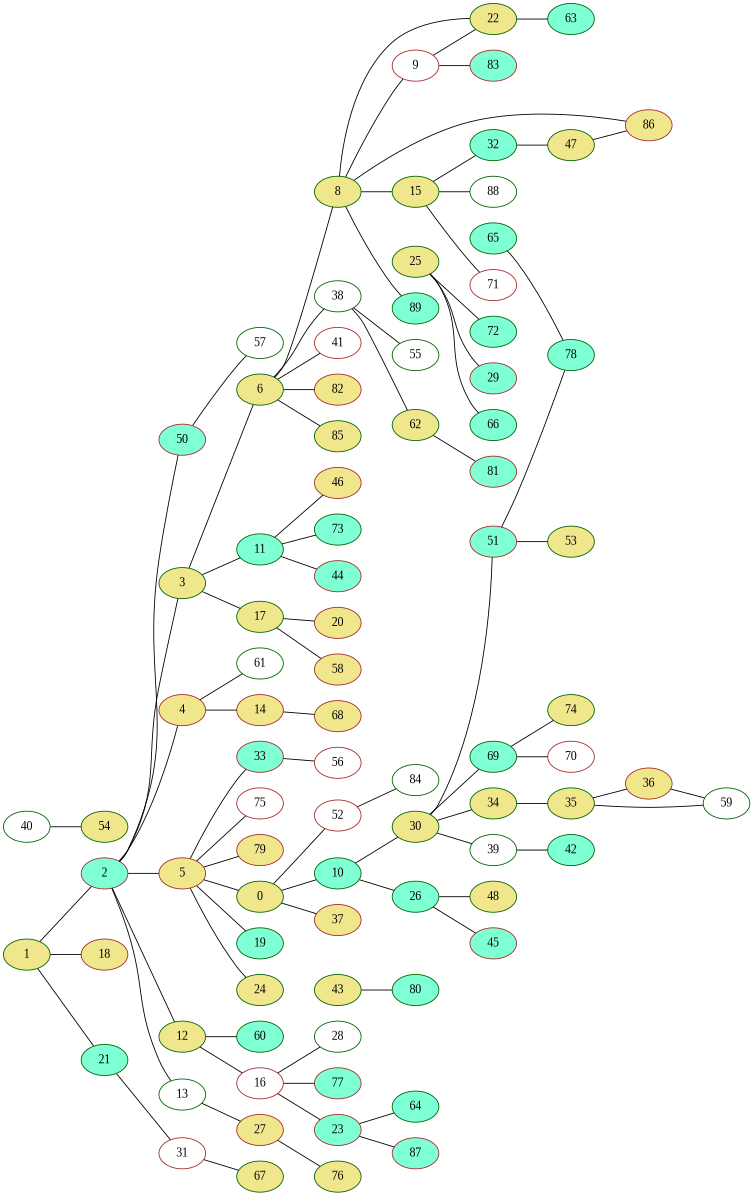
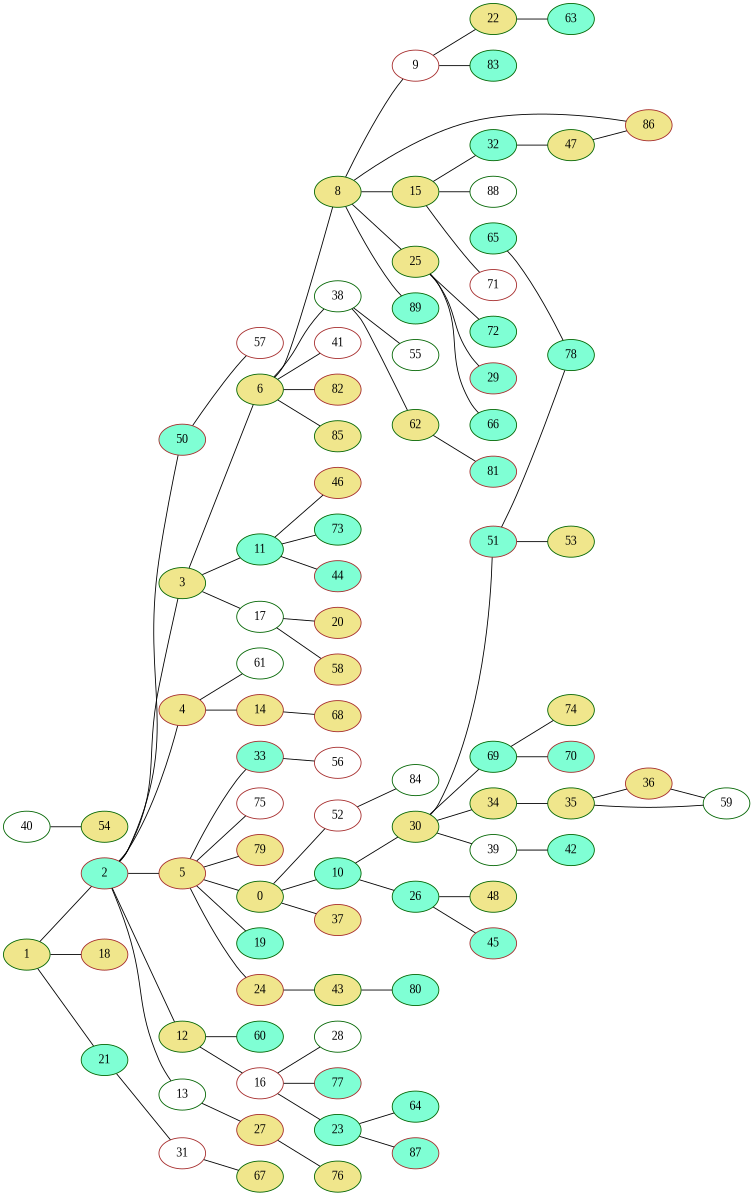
(493, 66) -> (493, 66)
(372, 67) -> (377, 227)
(260, 343) -> (260, 343)
(260, 617) -> (260, 617)
(571, 757) -> (571, 757)
(260, 990) -> (260, 990)
none -> (299, 990)
(338, 1130) -> (338, 1130)
